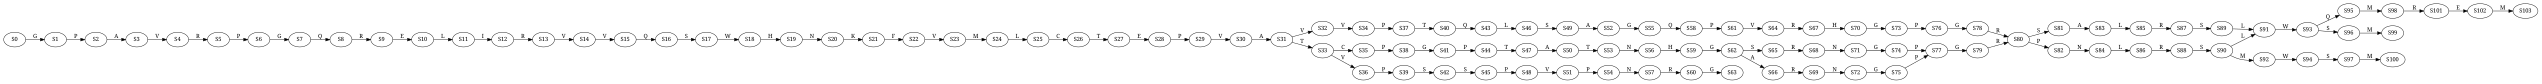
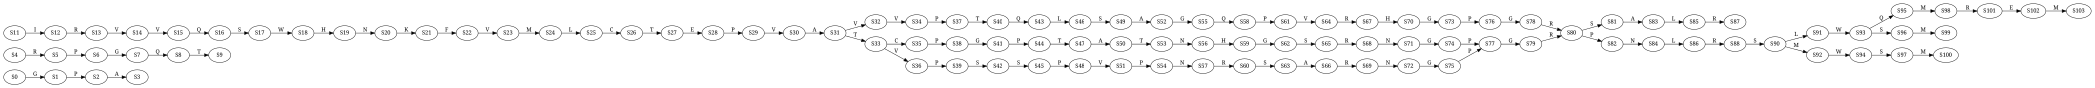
(2222, 29) -> none
(361, 37) -> (199, 52)
(155, 40) -> none
(423, 40) -> none
(1751, 61) -> (1304, 66)
(1712, 70) -> (1265, 63)
